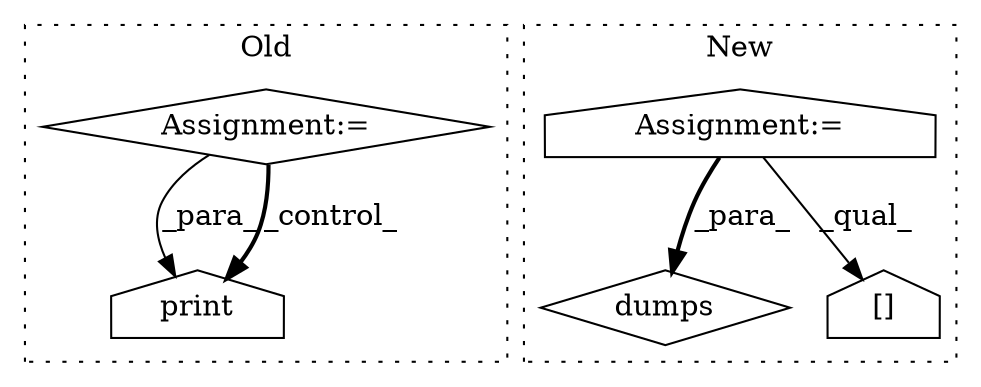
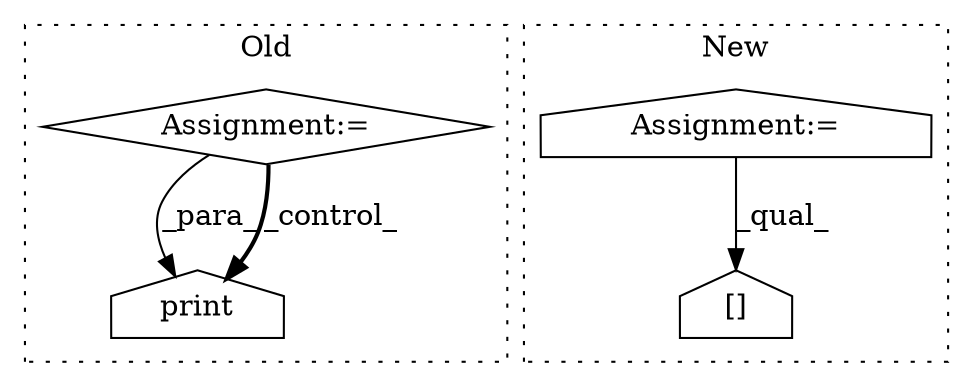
(665, 308) -> none
